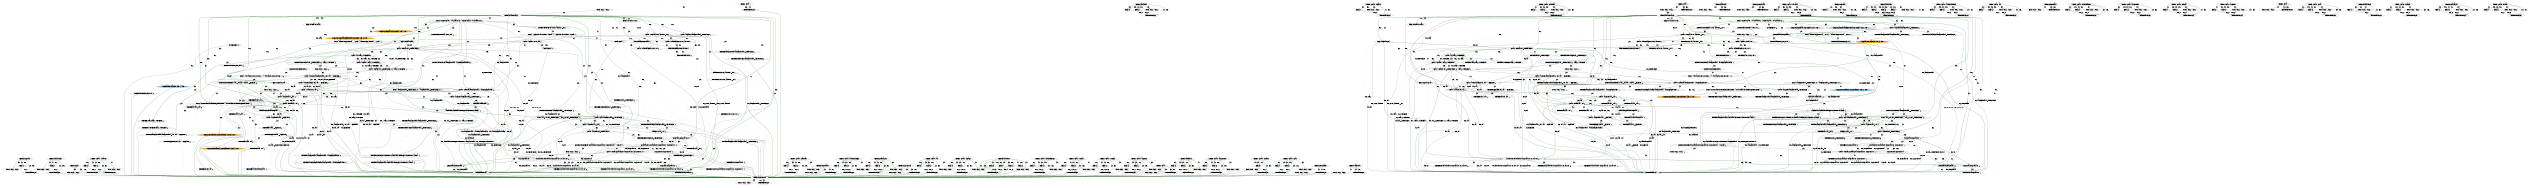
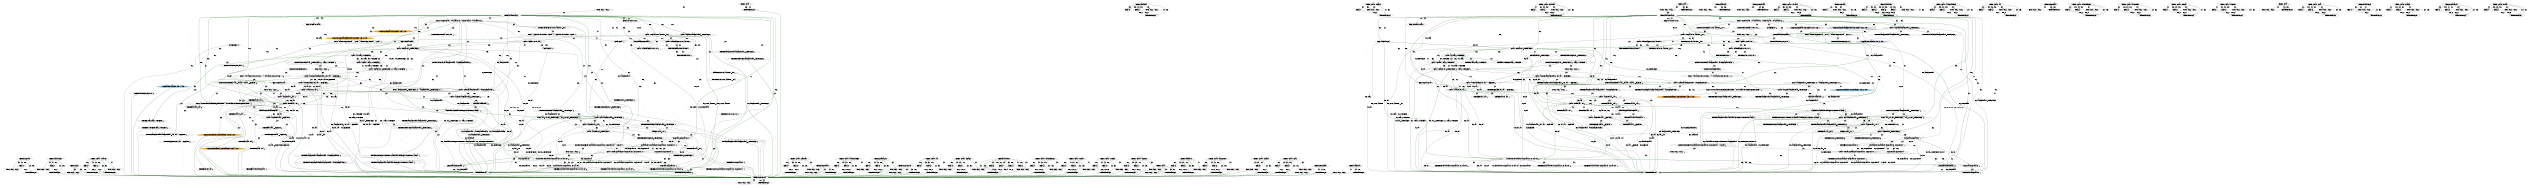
(1872, 42) -> (1872, 42)
